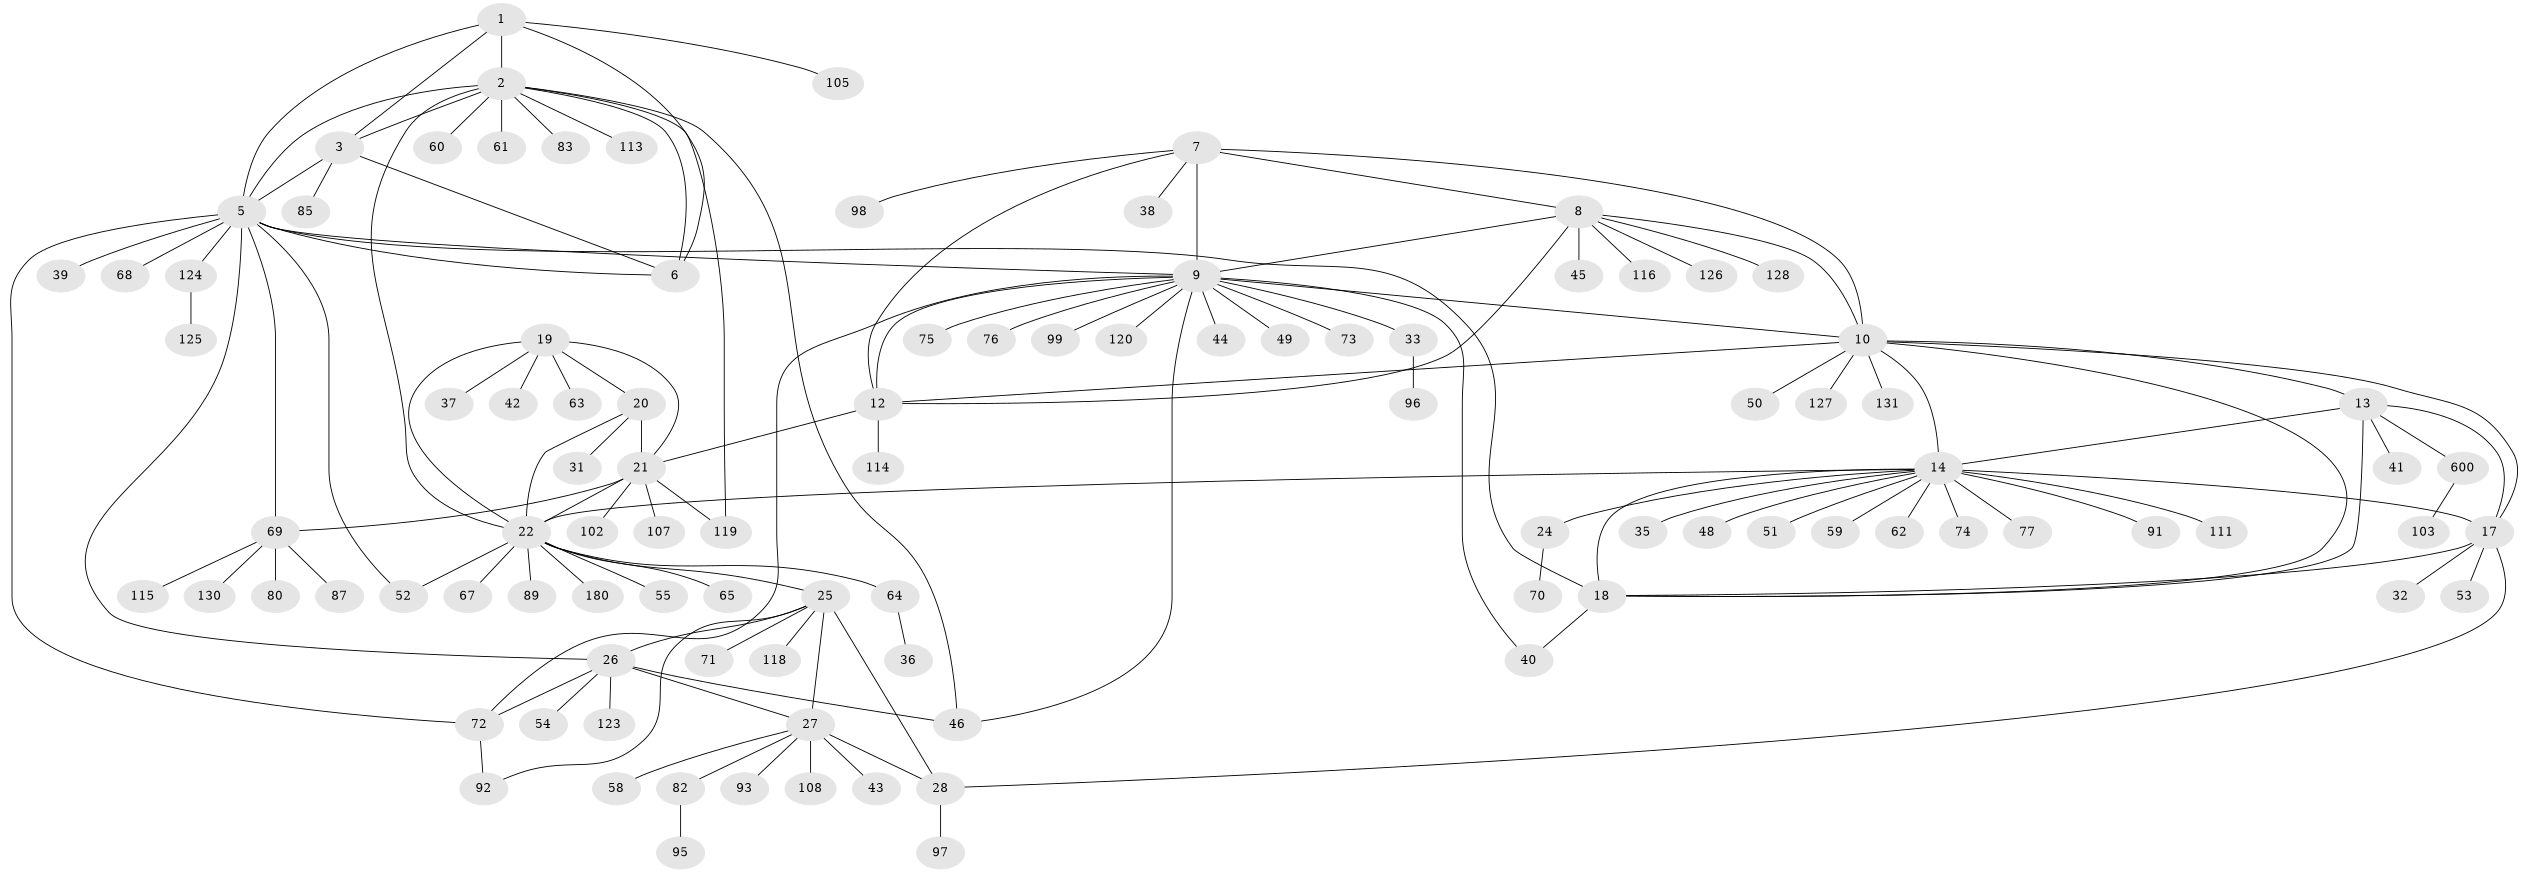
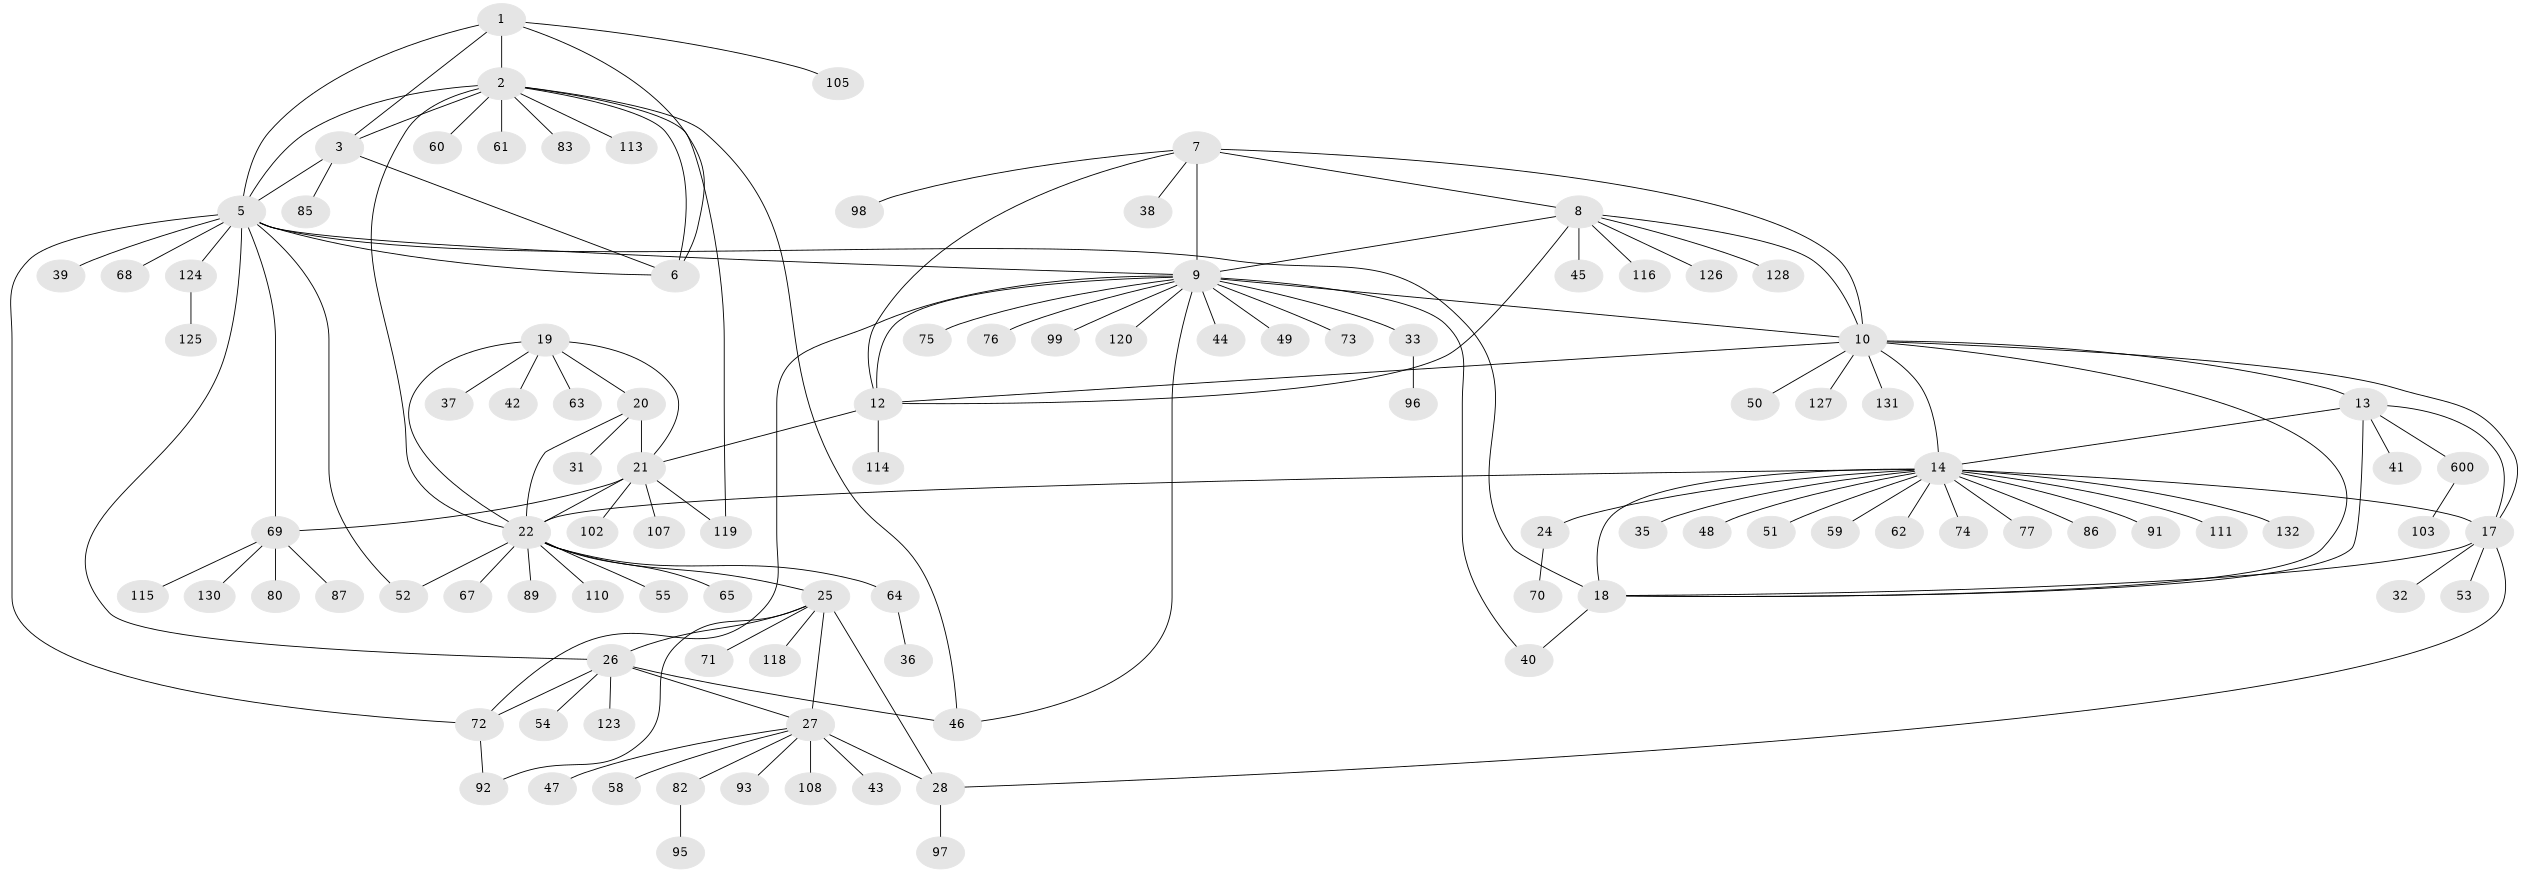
none -> (2092, 532)
none -> (2288, 532)
(598, 596) -> (598, 596)
none -> (552, 789)
